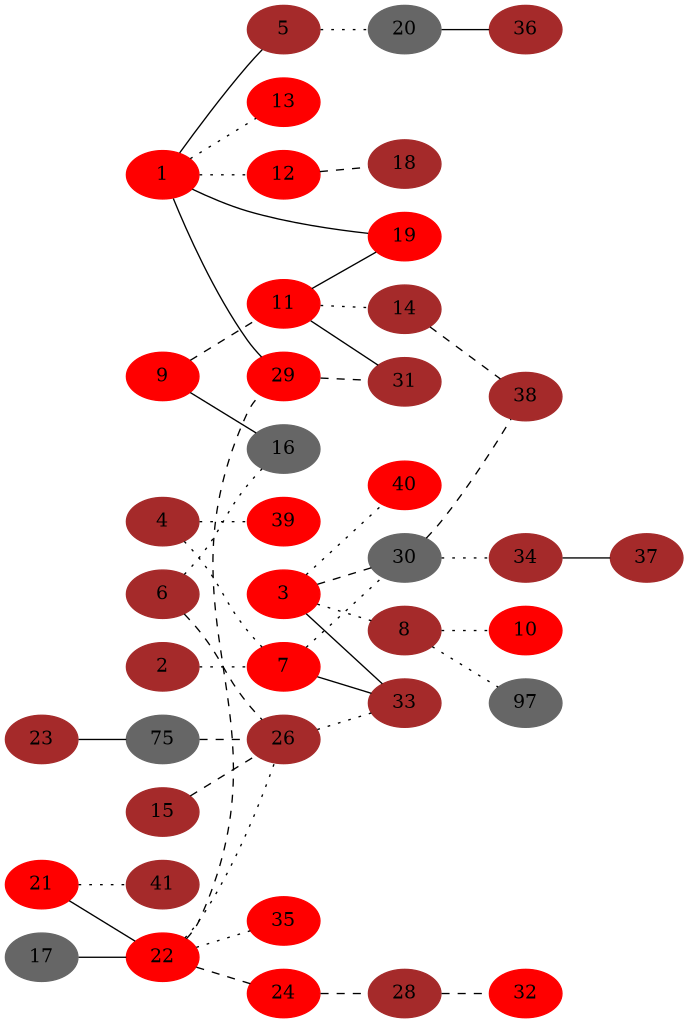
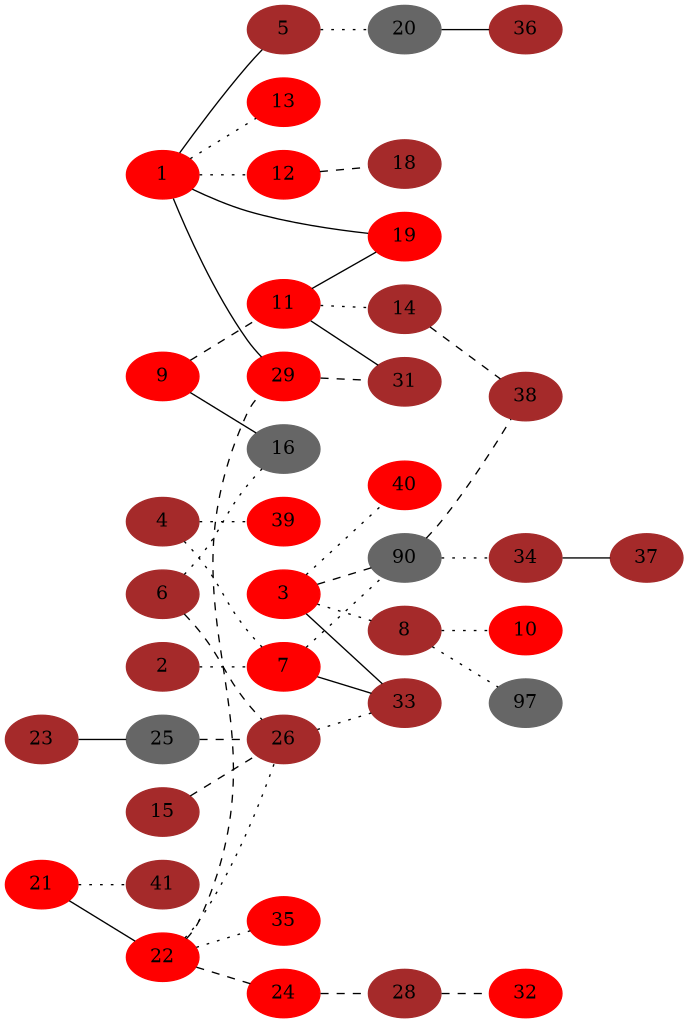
(405, 558) -> (405, 558)
(163, 739) -> (163, 739)
(42, 957) -> none
